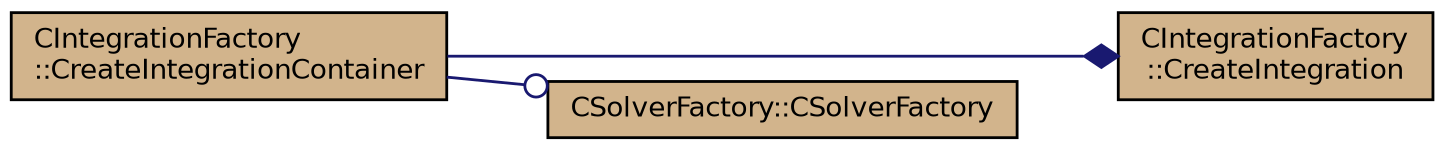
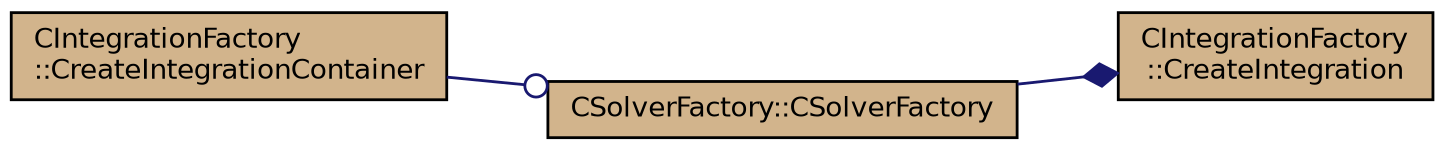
(766, 56) -> (1051, 81)
